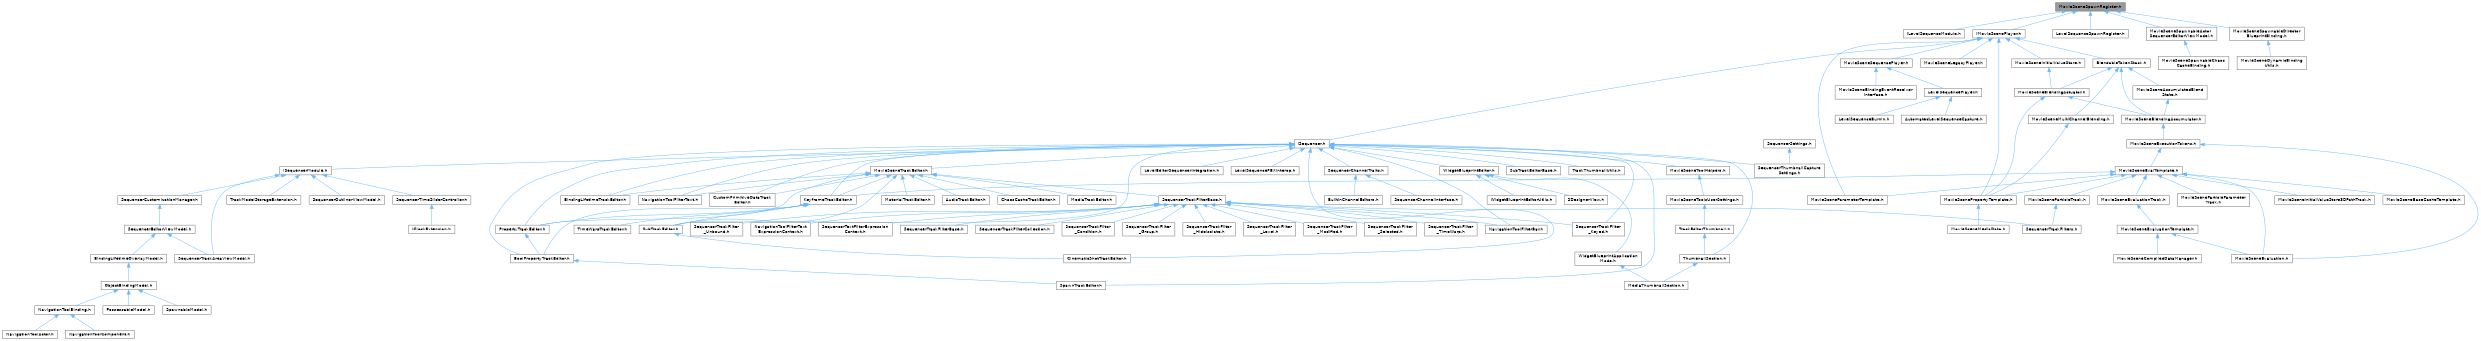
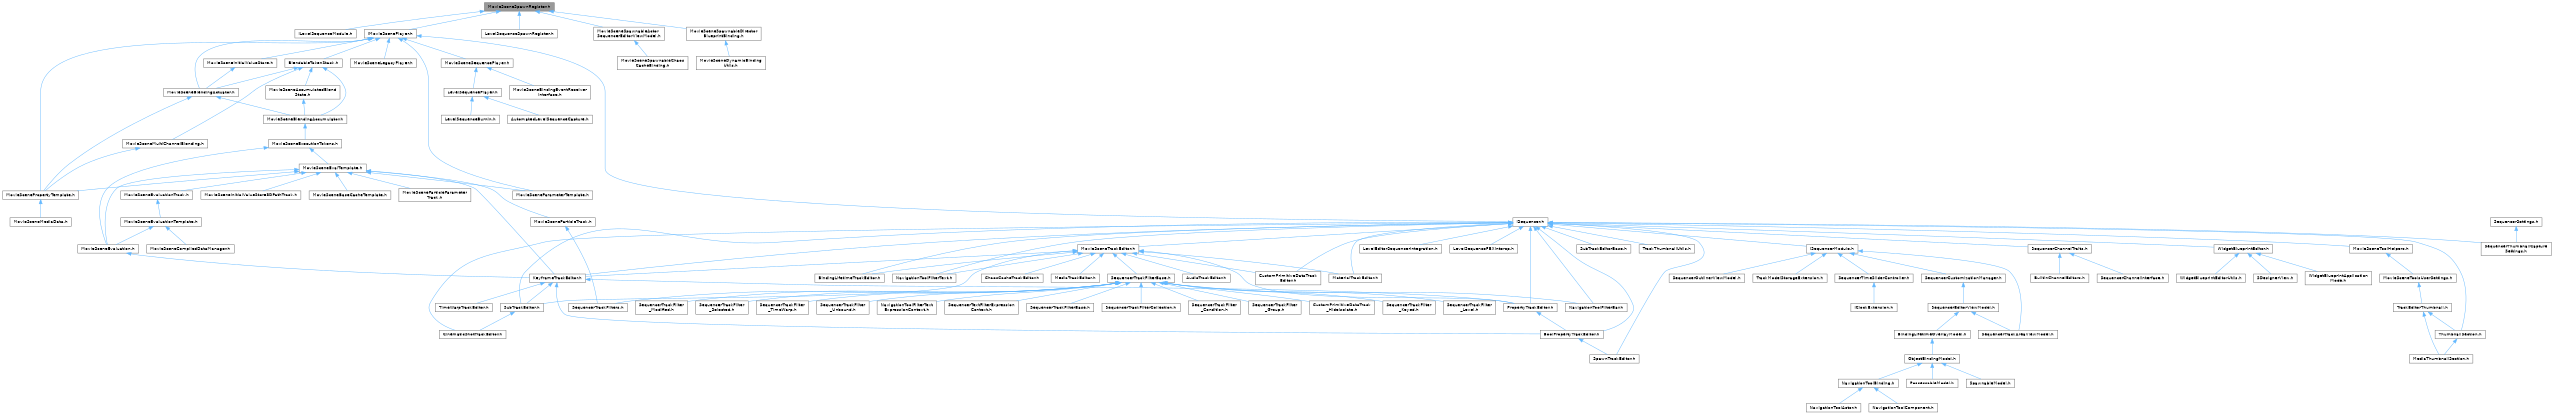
none -> (220, 46)
(1516, 152) -> (1415, 230)
(1209, 229) -> (1342, 308)
none -> (330, 271)
(1636, 274) -> (2430, 336)
